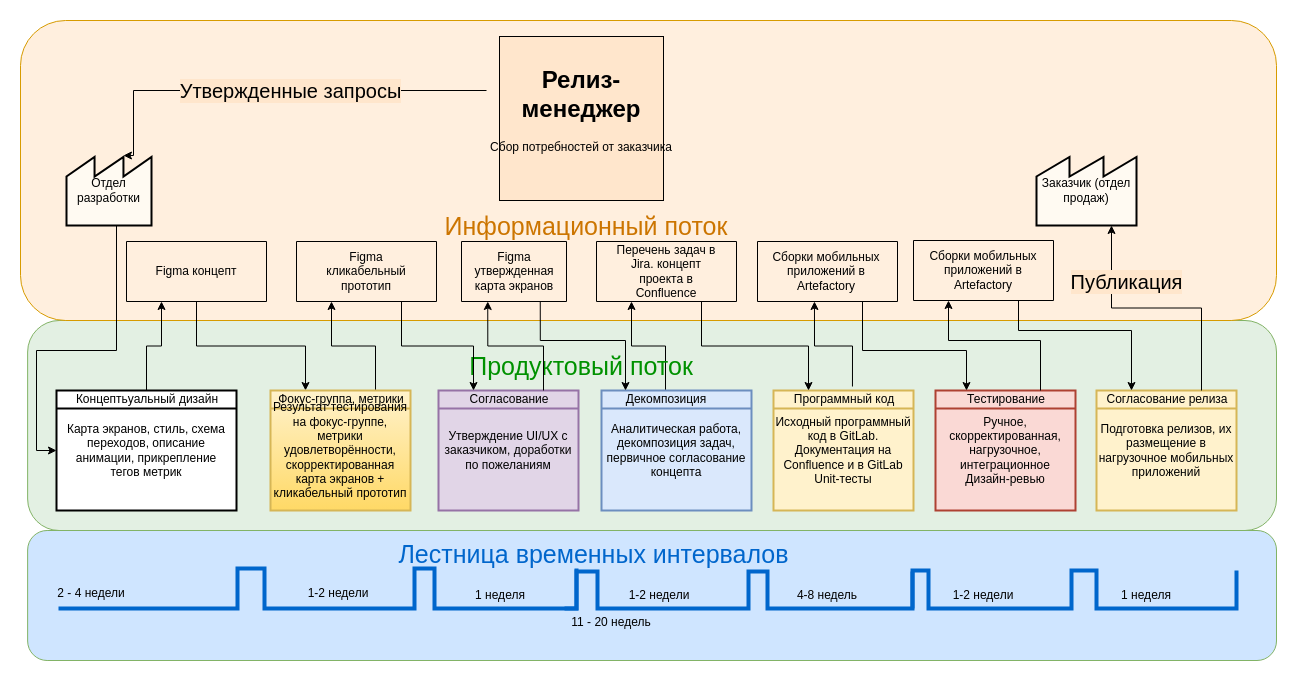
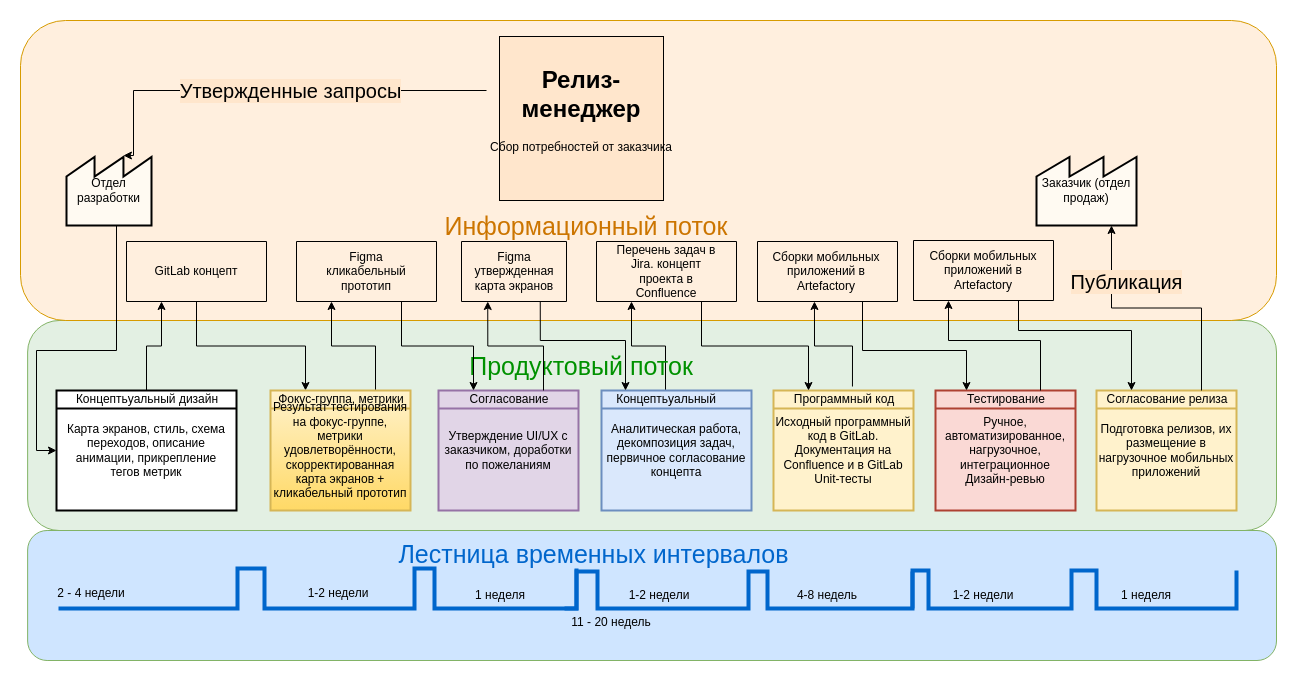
(197, 272) -> (197, 272)
(667, 400) -> (667, 400)
(1006, 451) -> (1006, 451)
